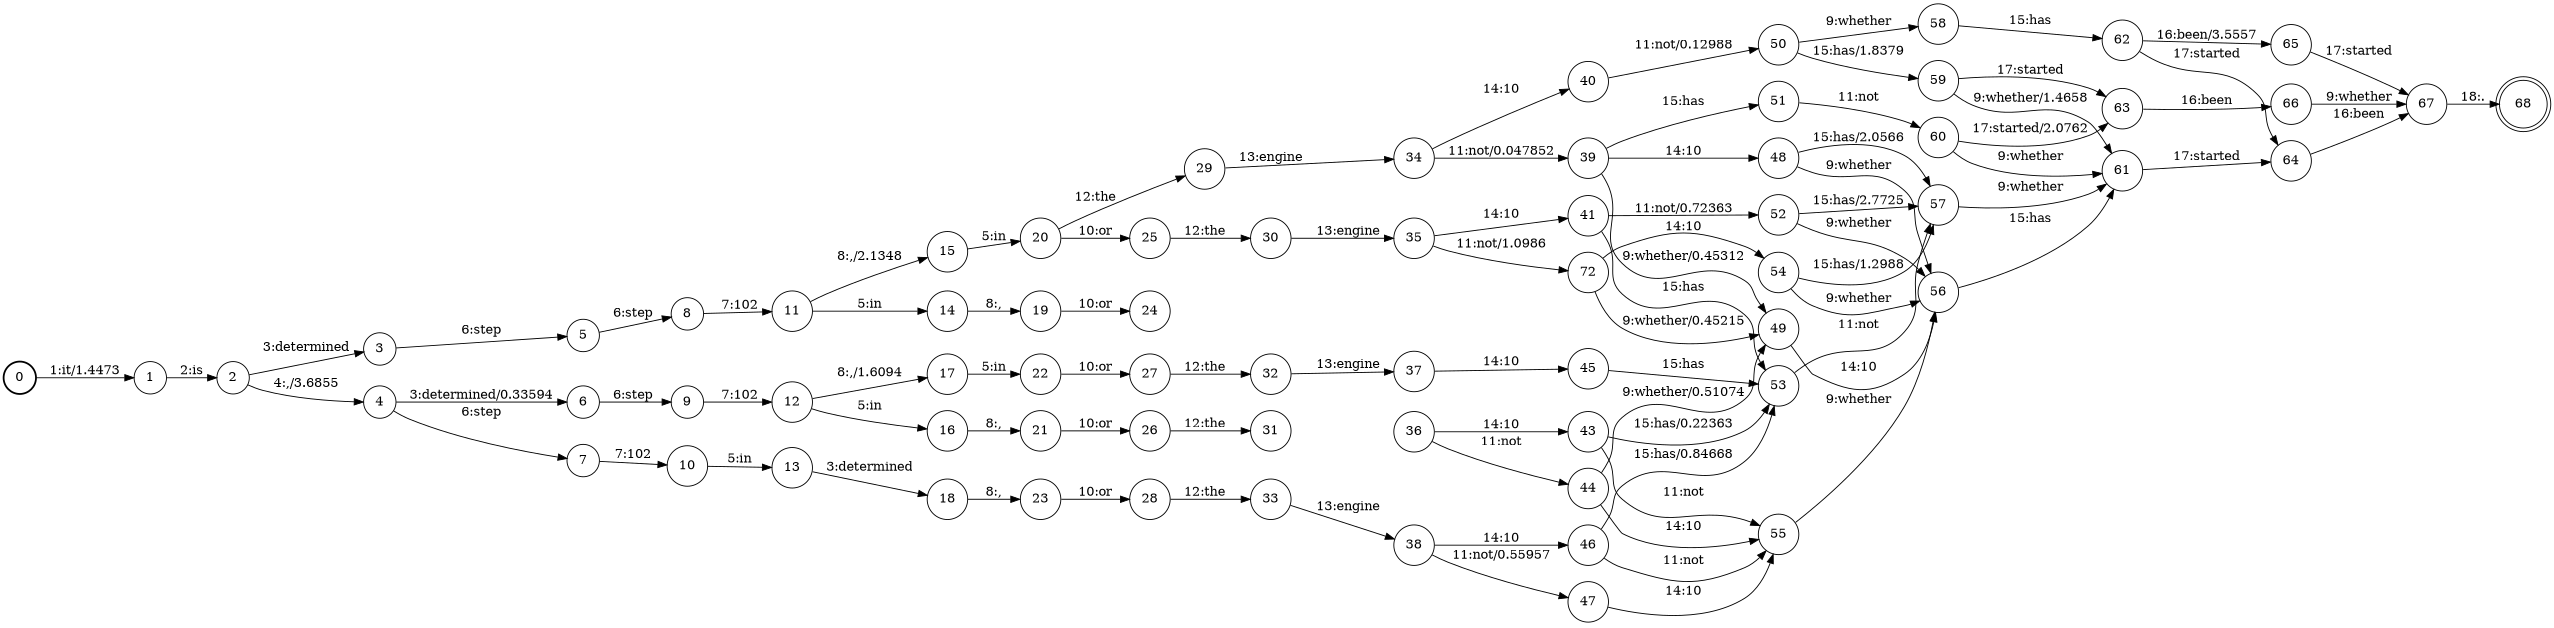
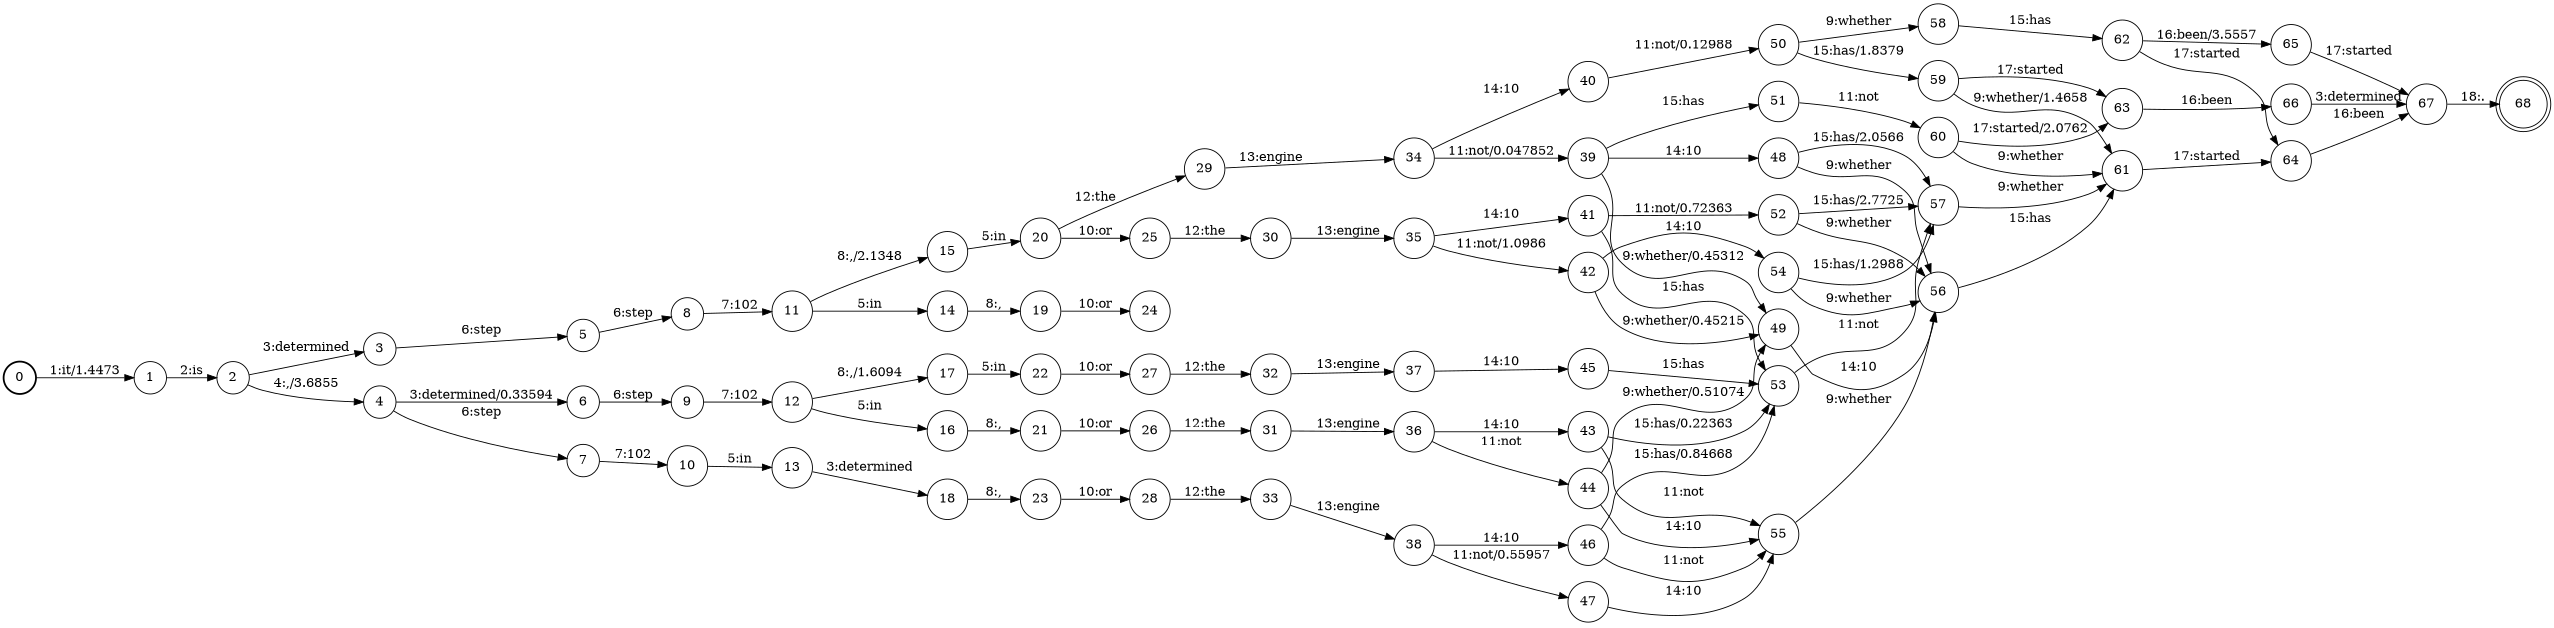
(2359, 97) -> (2359, 97)
(1588, 272) -> (1588, 272)
none -> (1338, 431)
